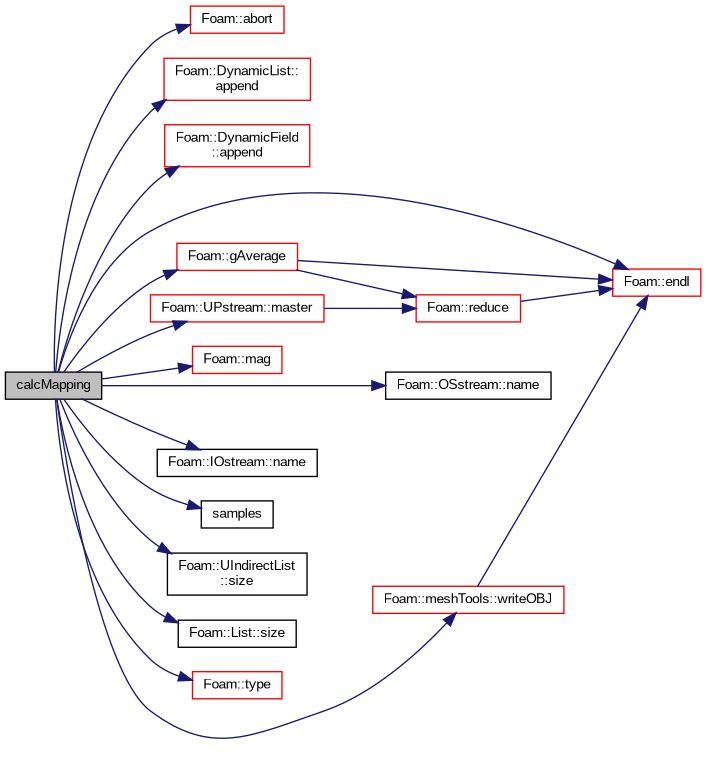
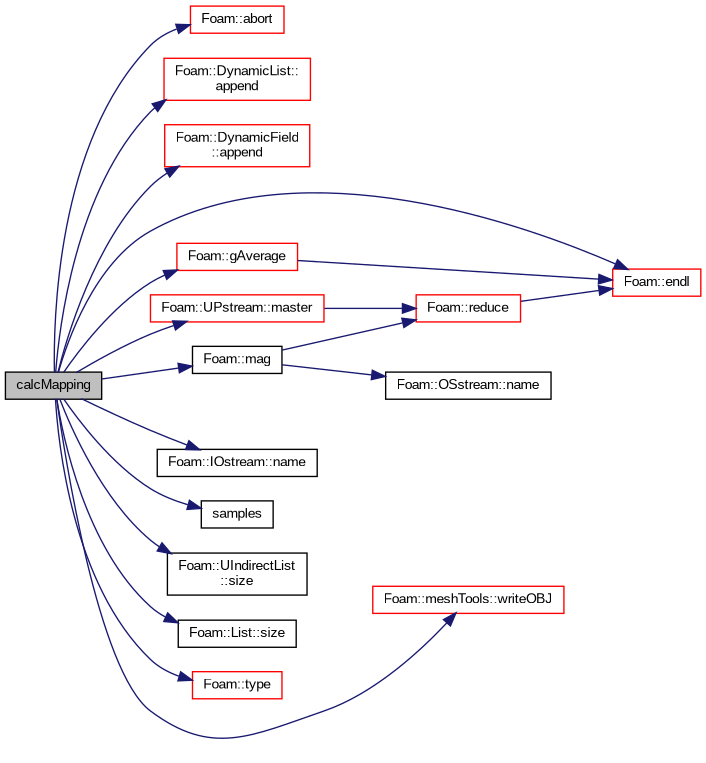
(349, 282) -> (342, 337)
(237, 360) -> (237, 360)
(237, 386) -> (327, 370)
(559, 447) -> none
